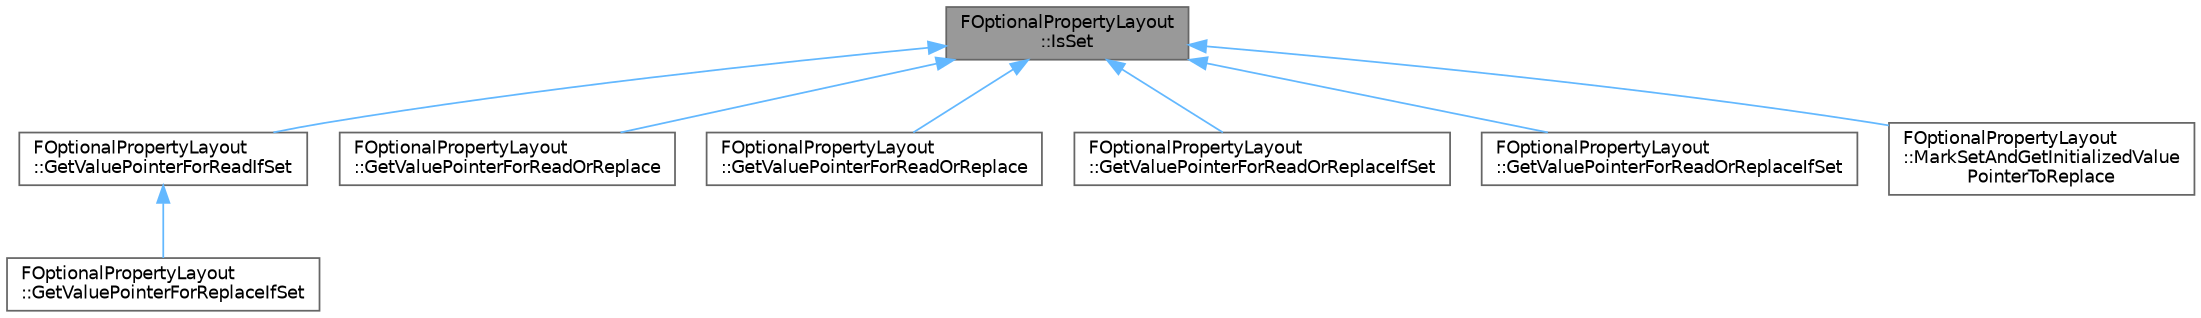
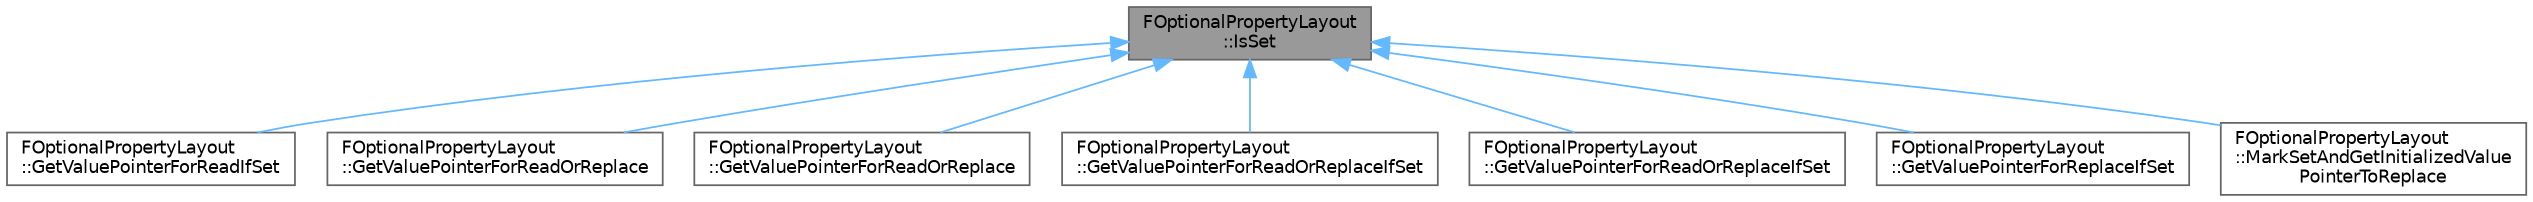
(163, 231) -> (1652, 90)
